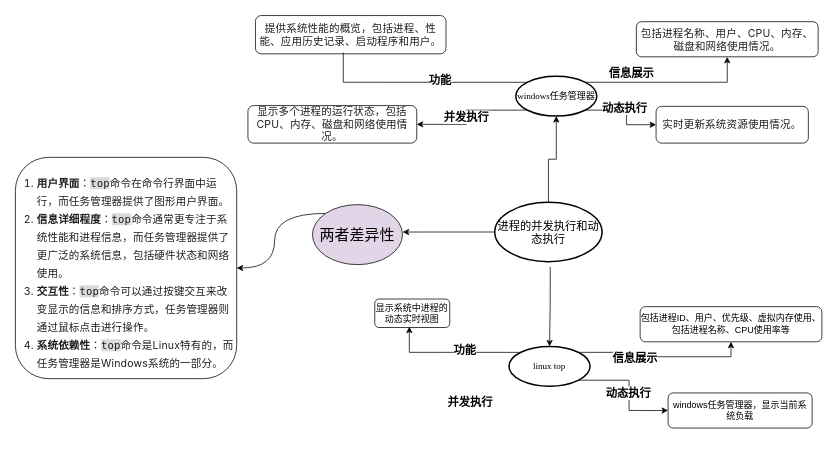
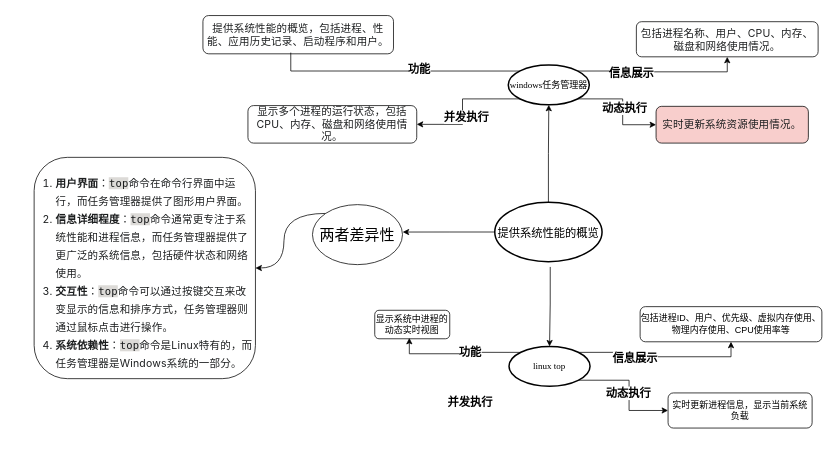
(351, 35) -> (298, 35)
(556, 96) -> (549, 85)
(732, 125) -> (732, 125)
(548, 232) -> (548, 232)
(357, 234) -> (357, 234)
(126, 268) -> (145, 268)
(412, 313) -> (412, 324)
(731, 324) -> (731, 324)
(740, 410) -> (740, 410)
